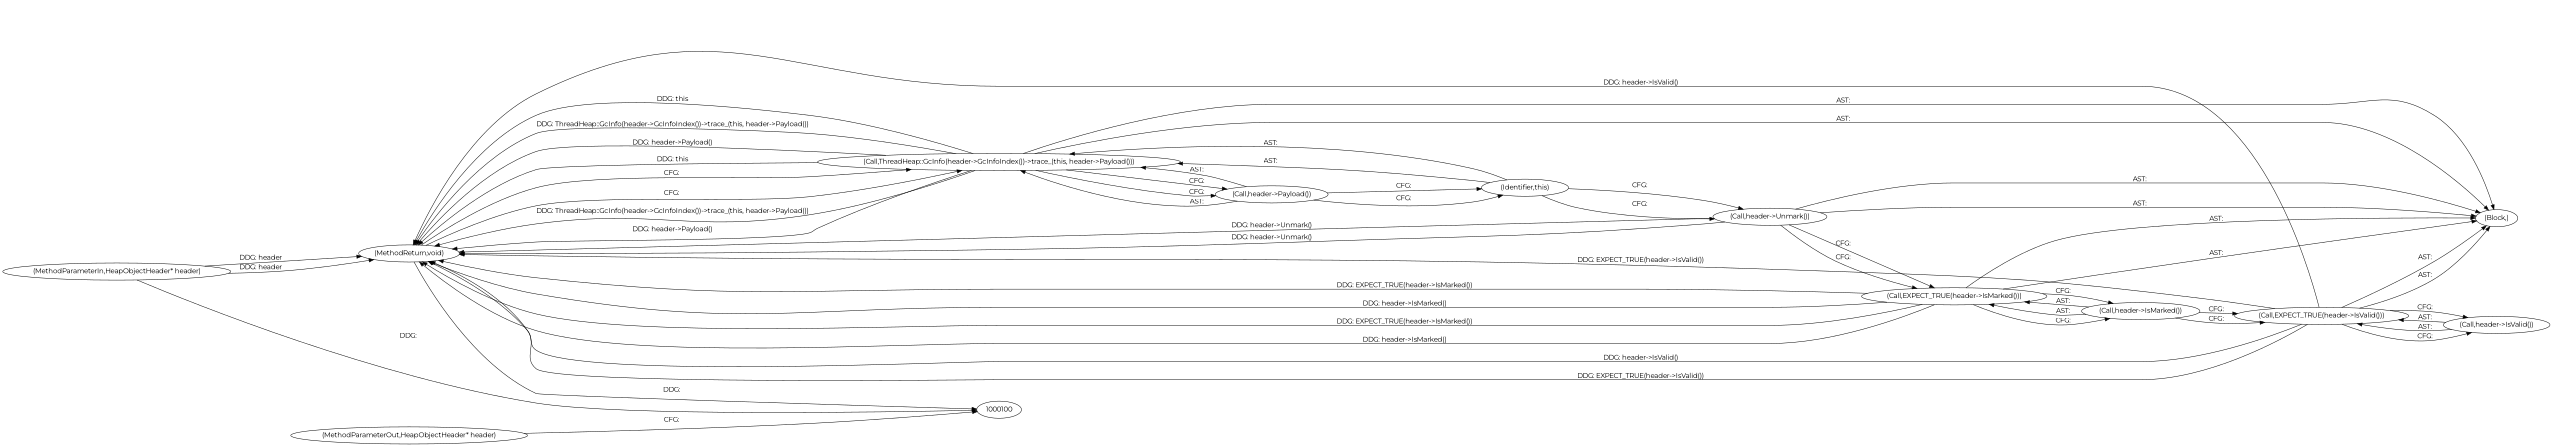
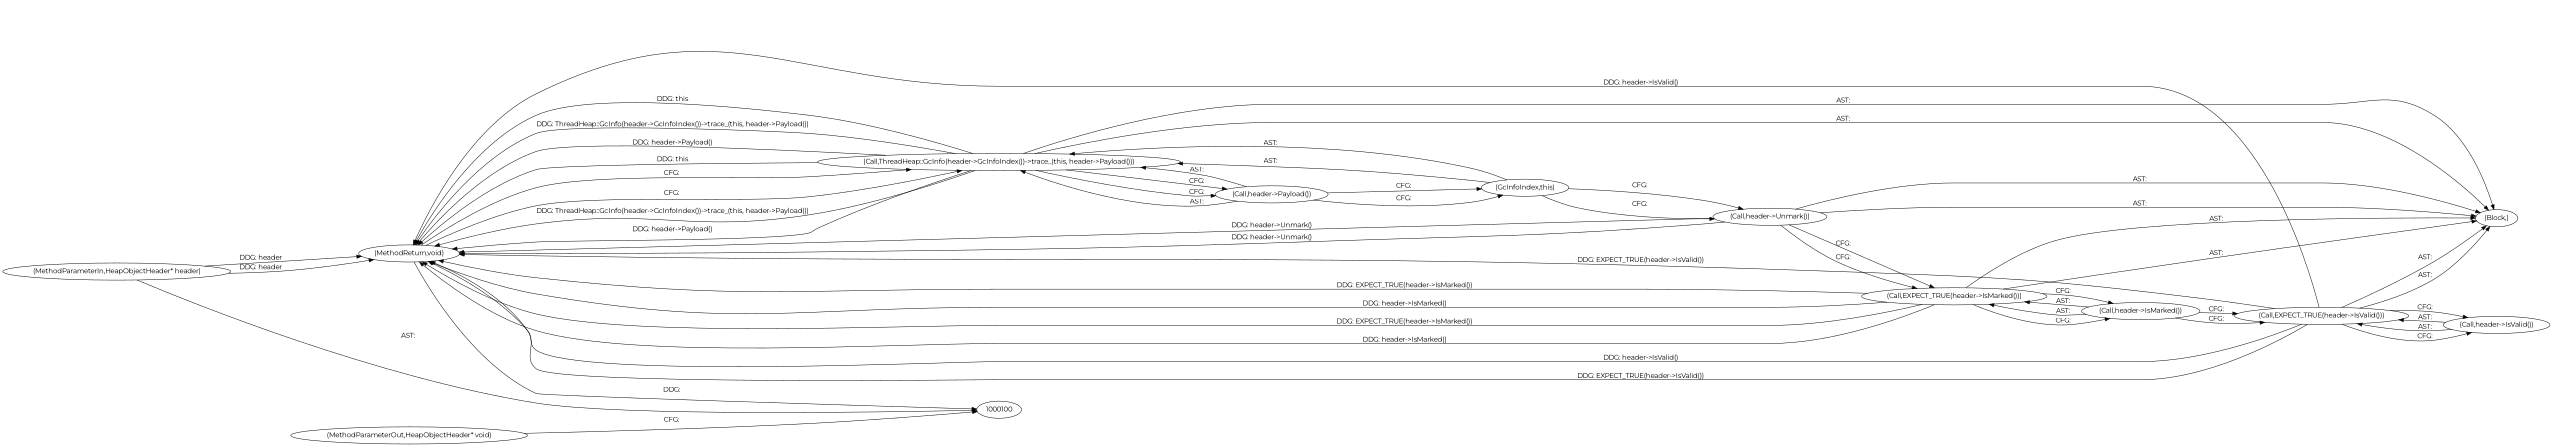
(1525, 188) -> (1525, 188)
(409, 336) -> (409, 336)
(409, 435) -> (409, 435)
